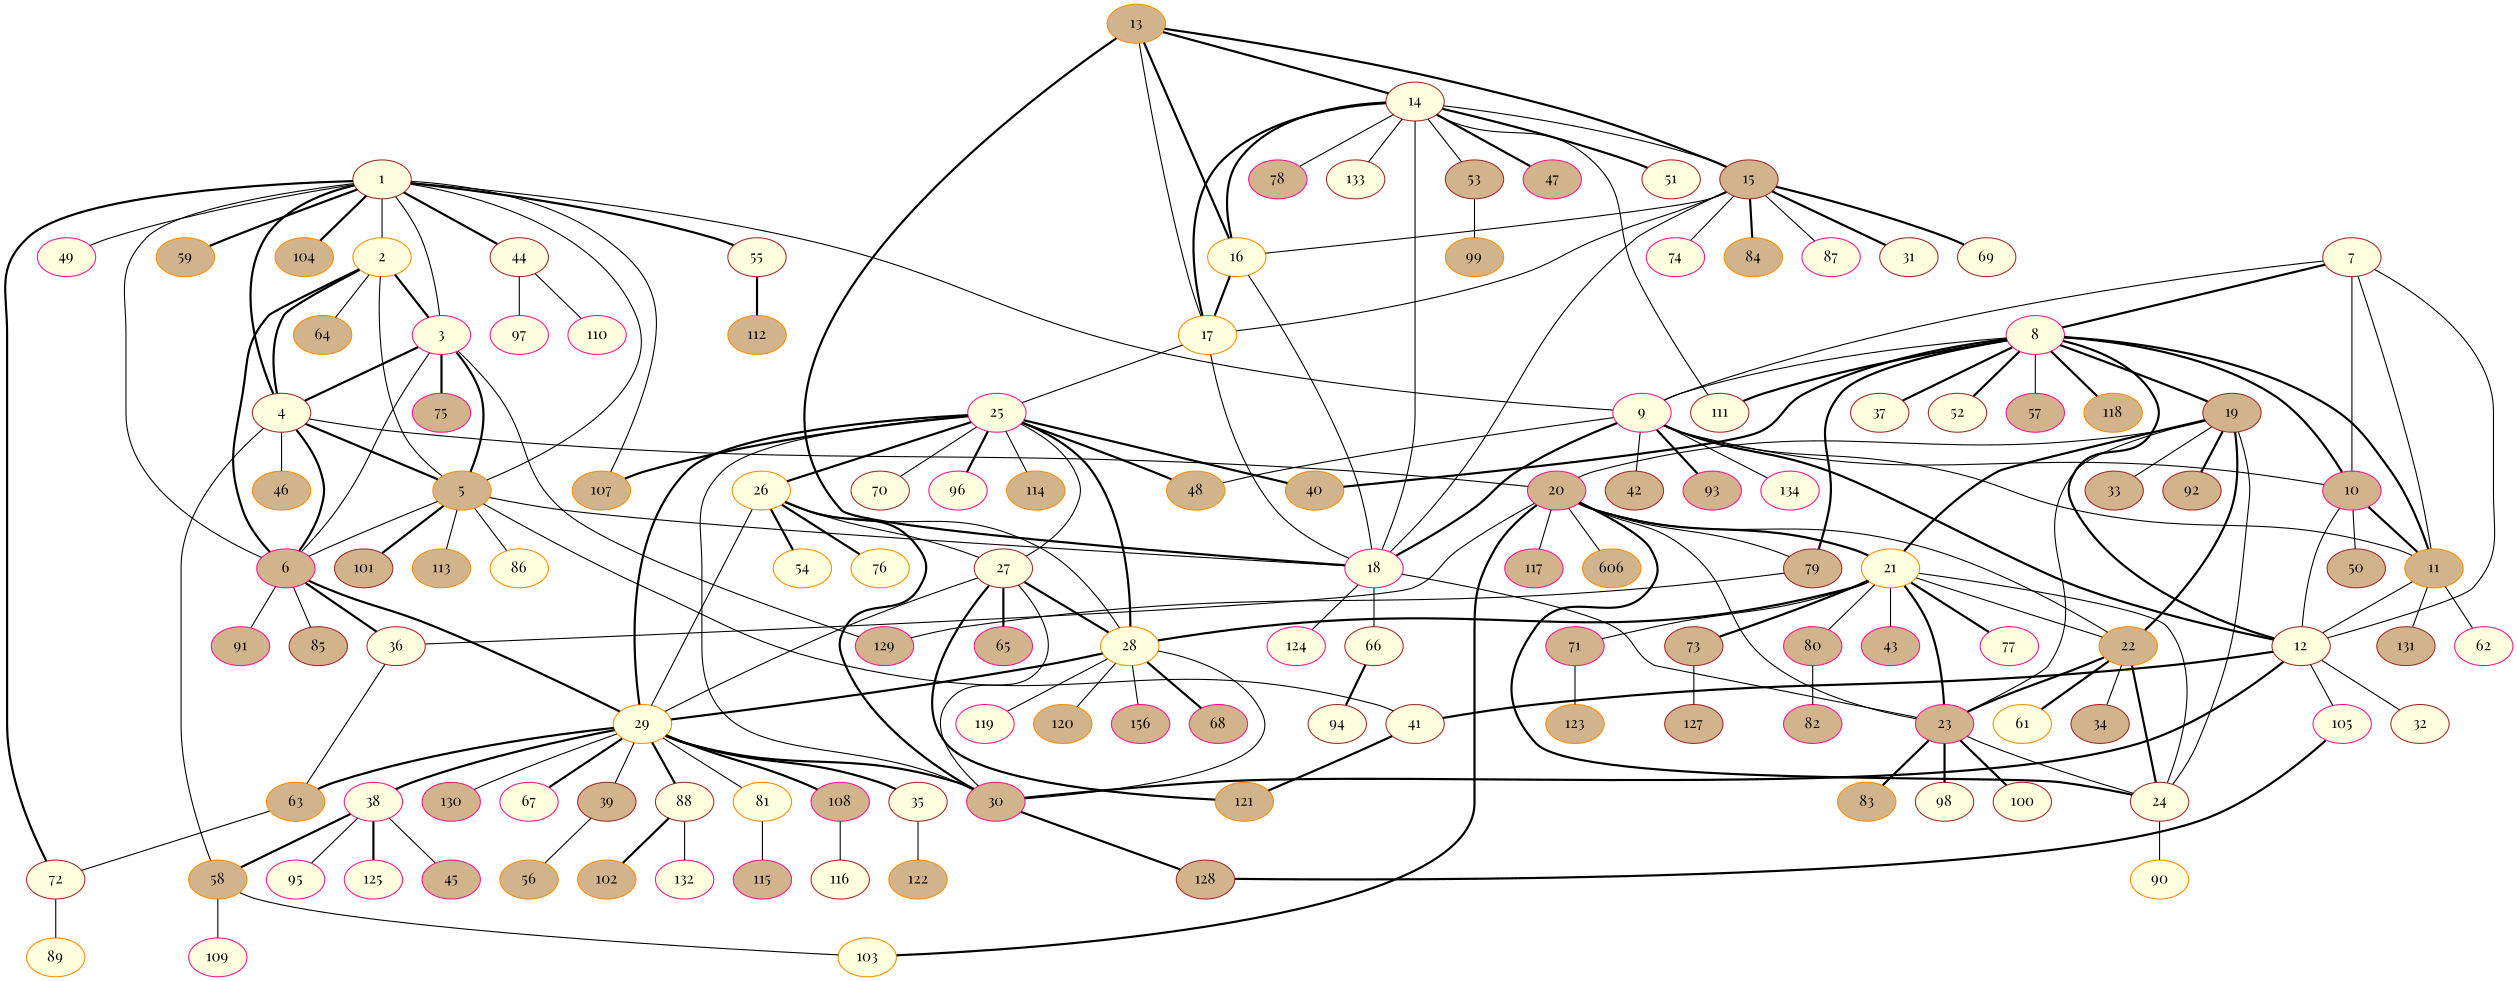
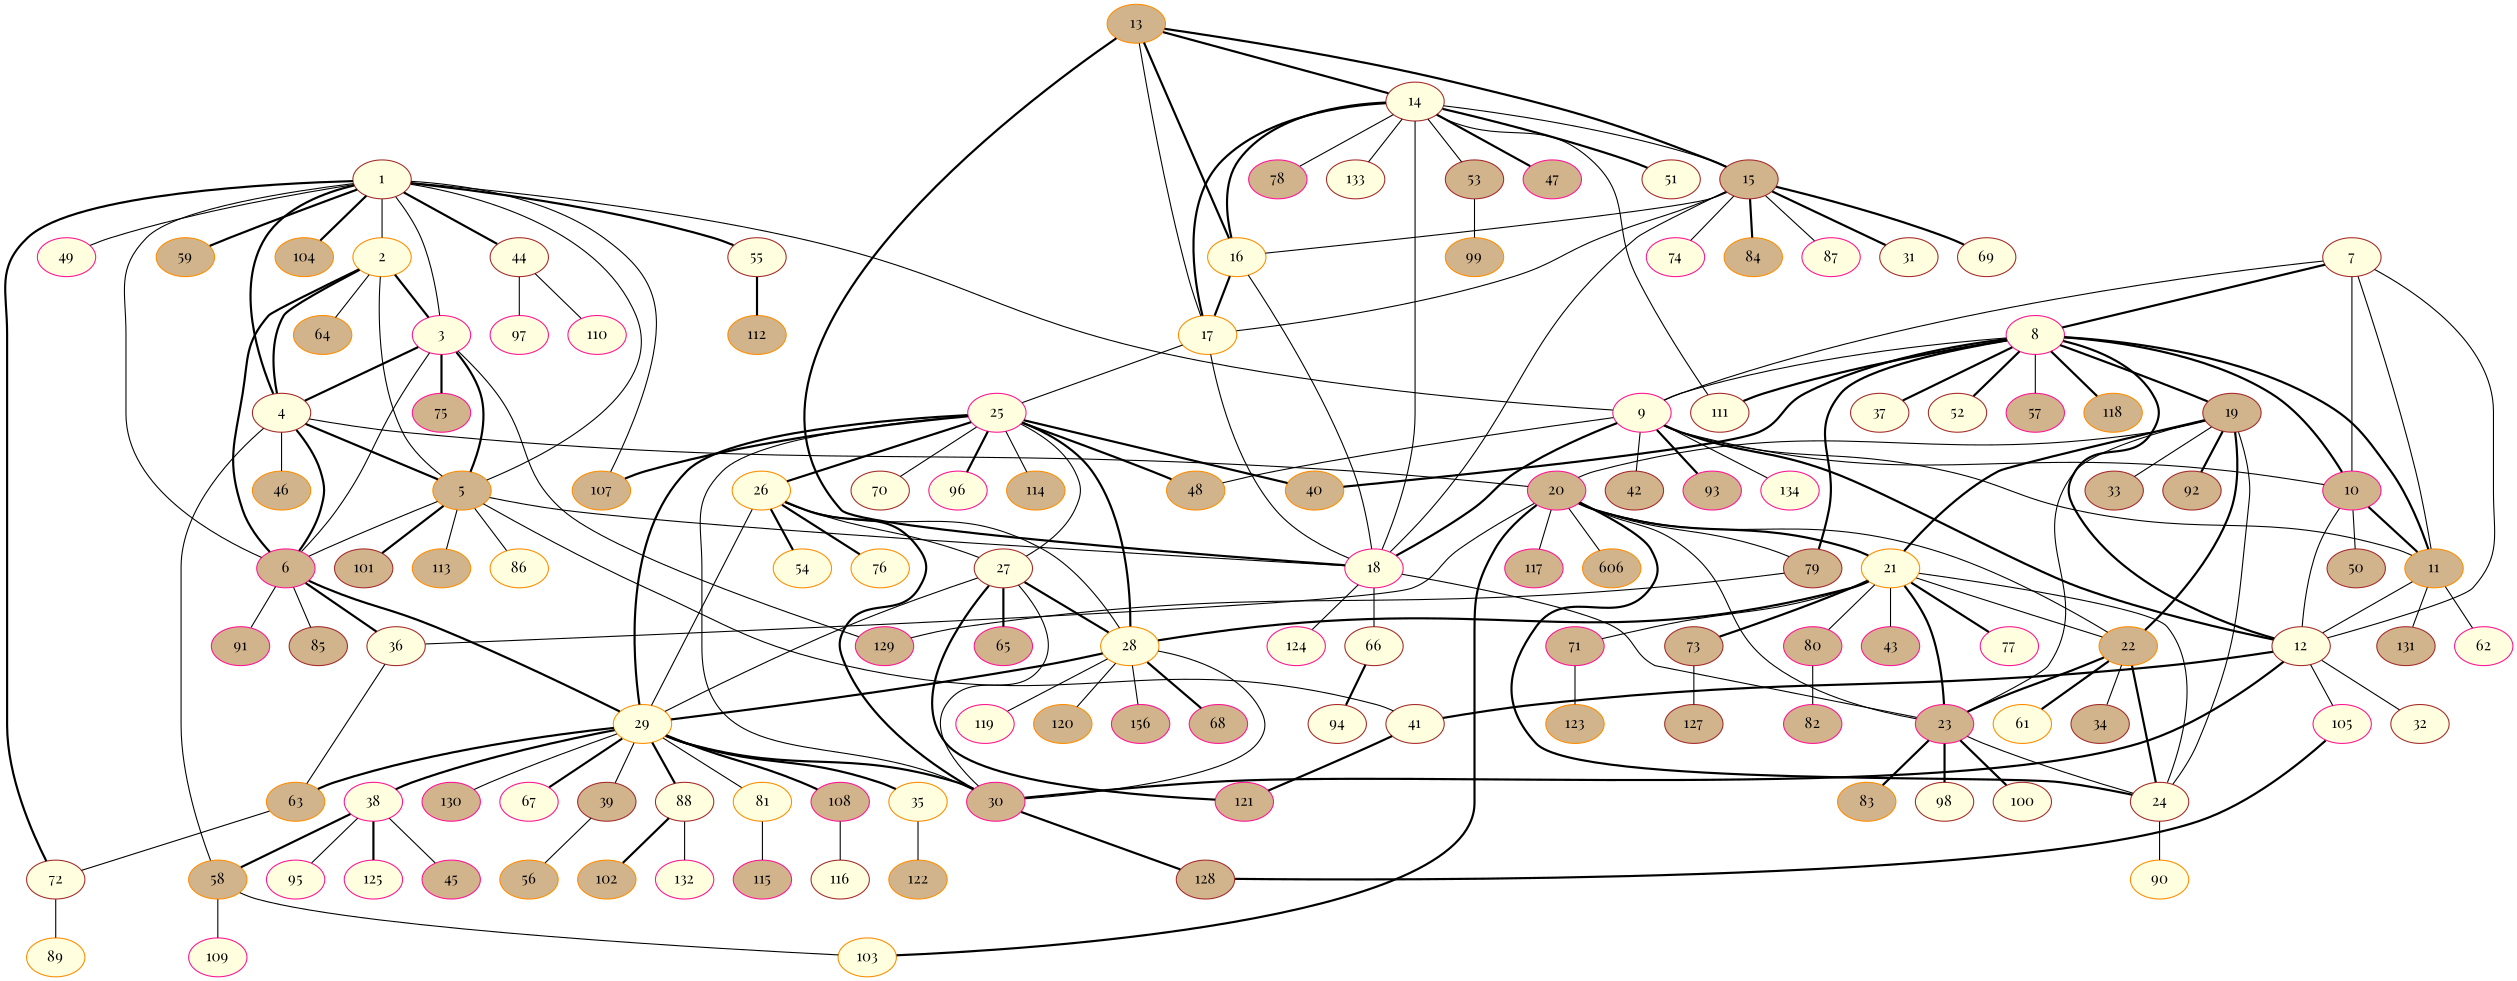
(918, 802) -> (918, 802)
(1244, 802) -> (1244, 802)
